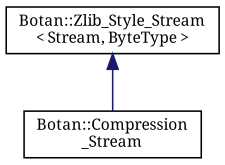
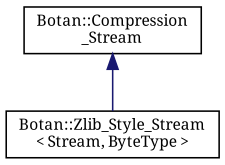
(113, 90) -> (113, 90)
